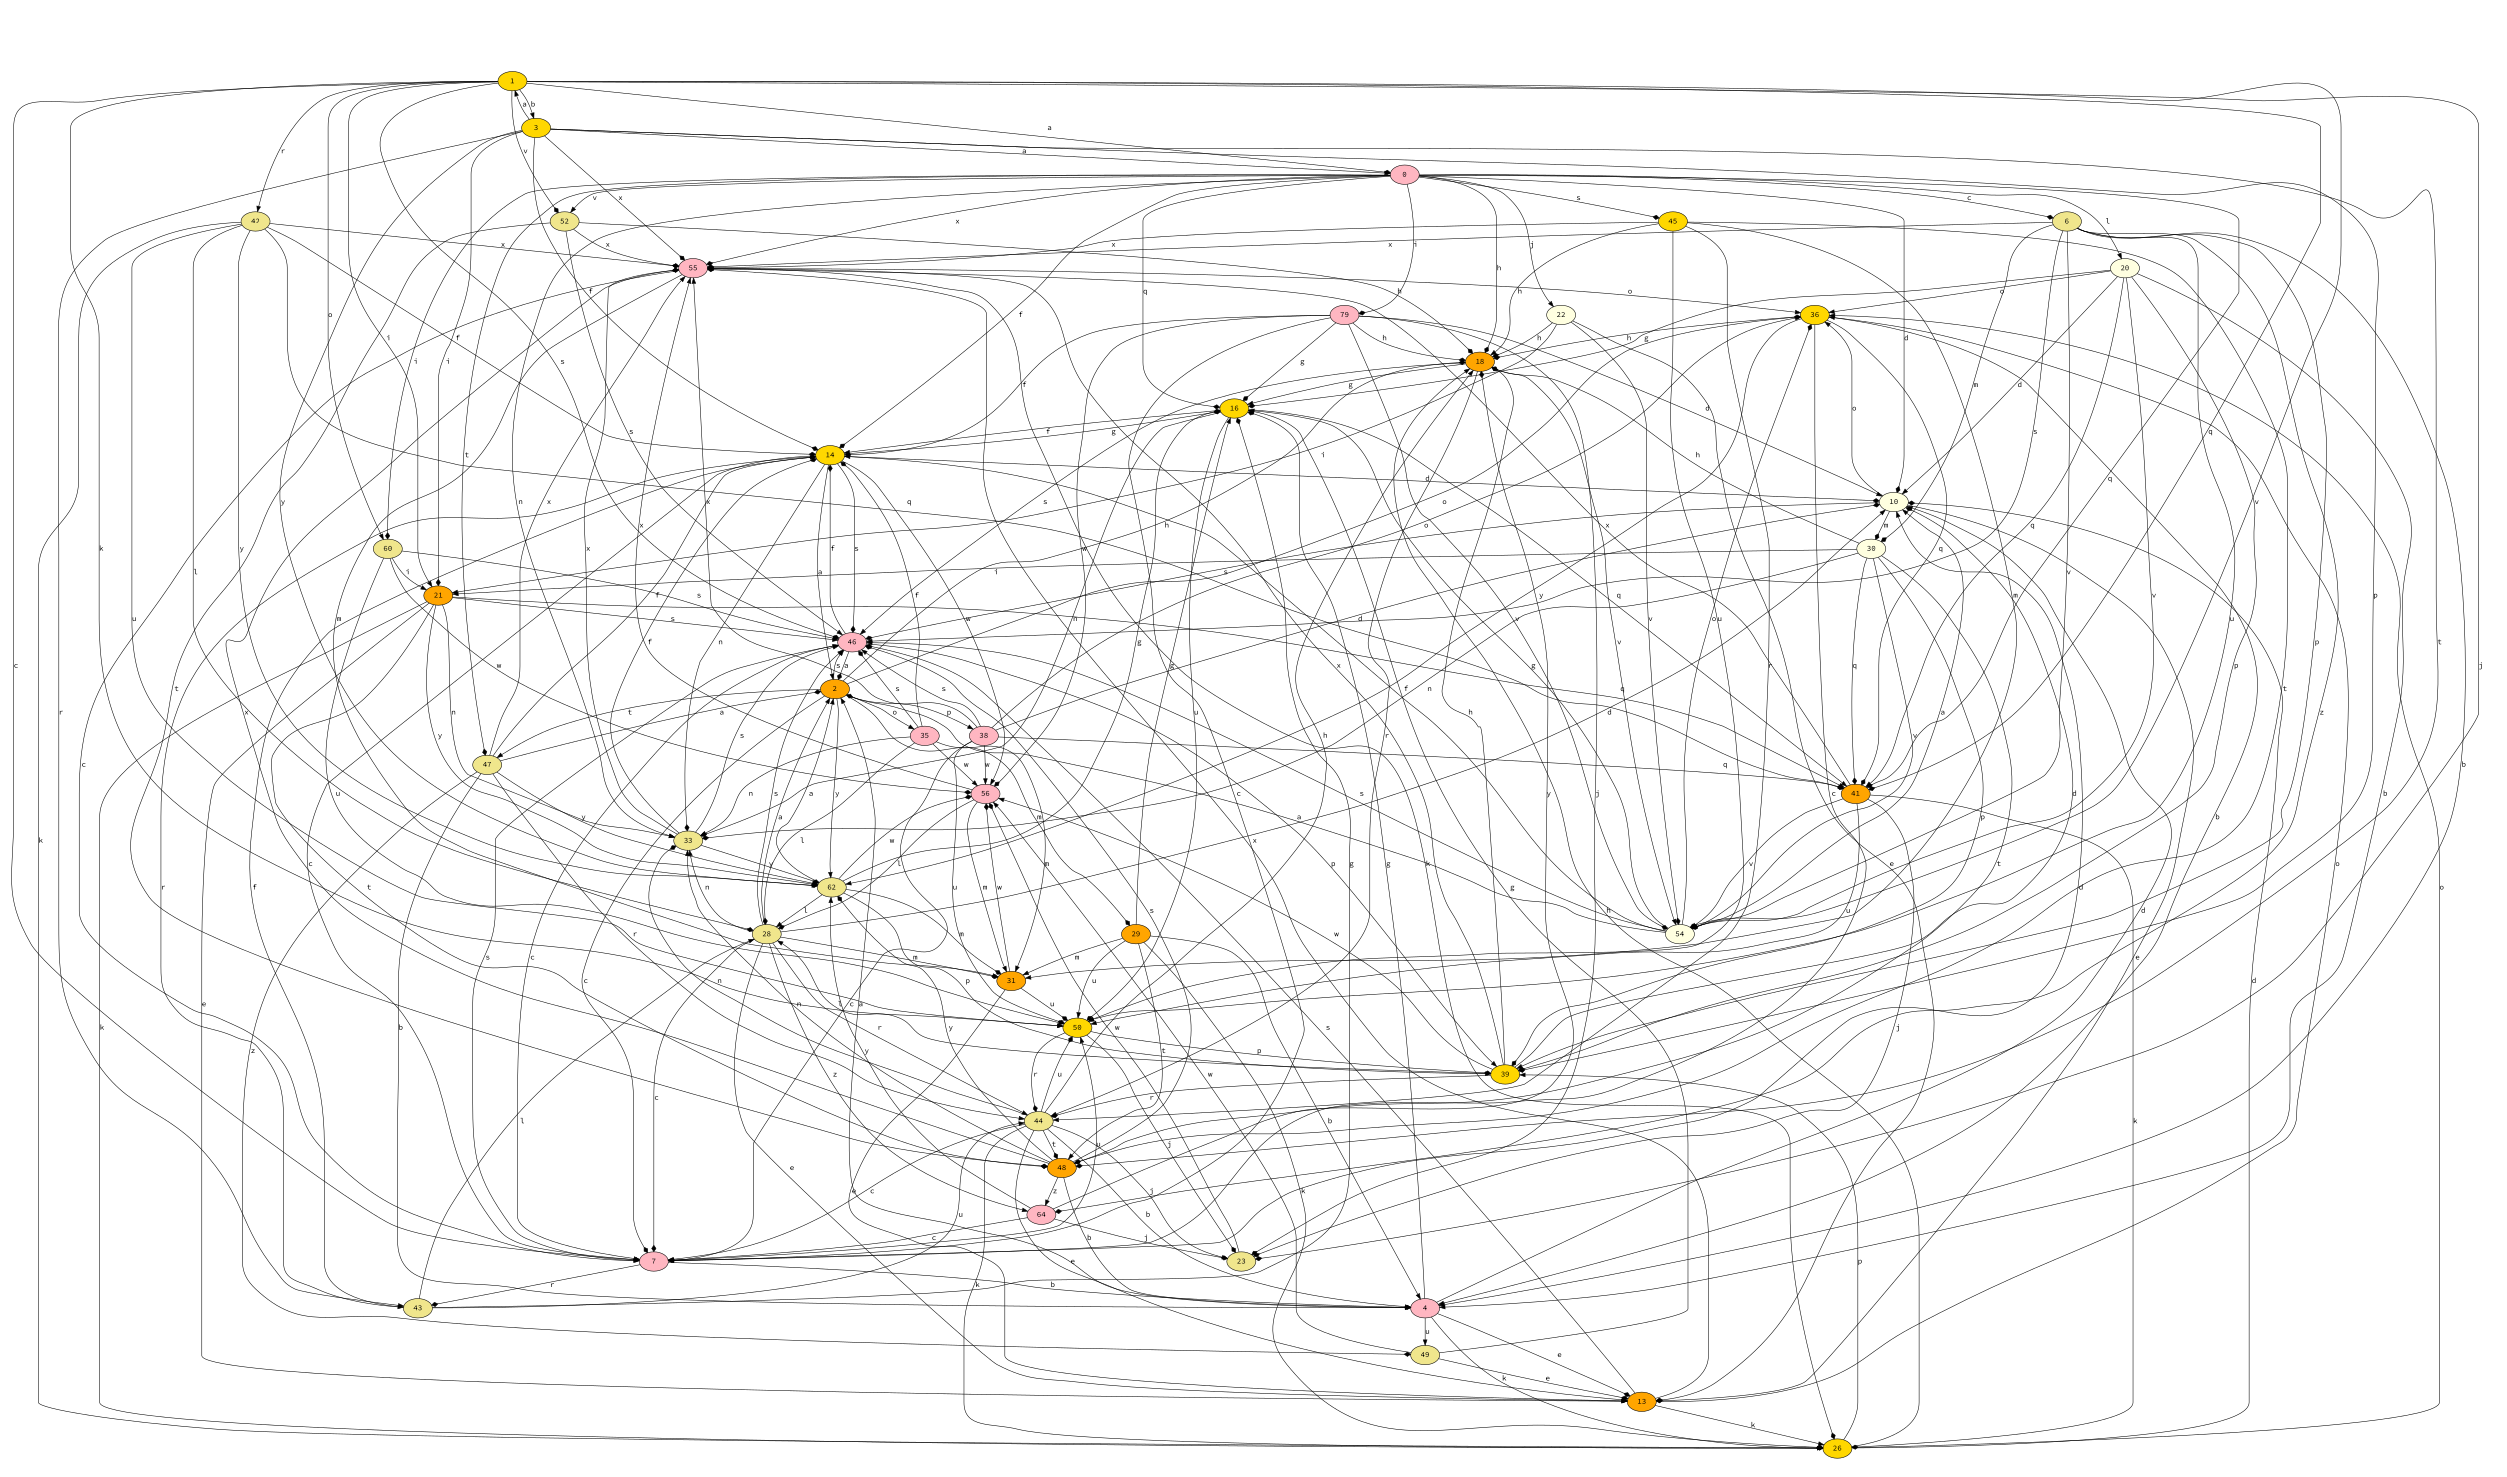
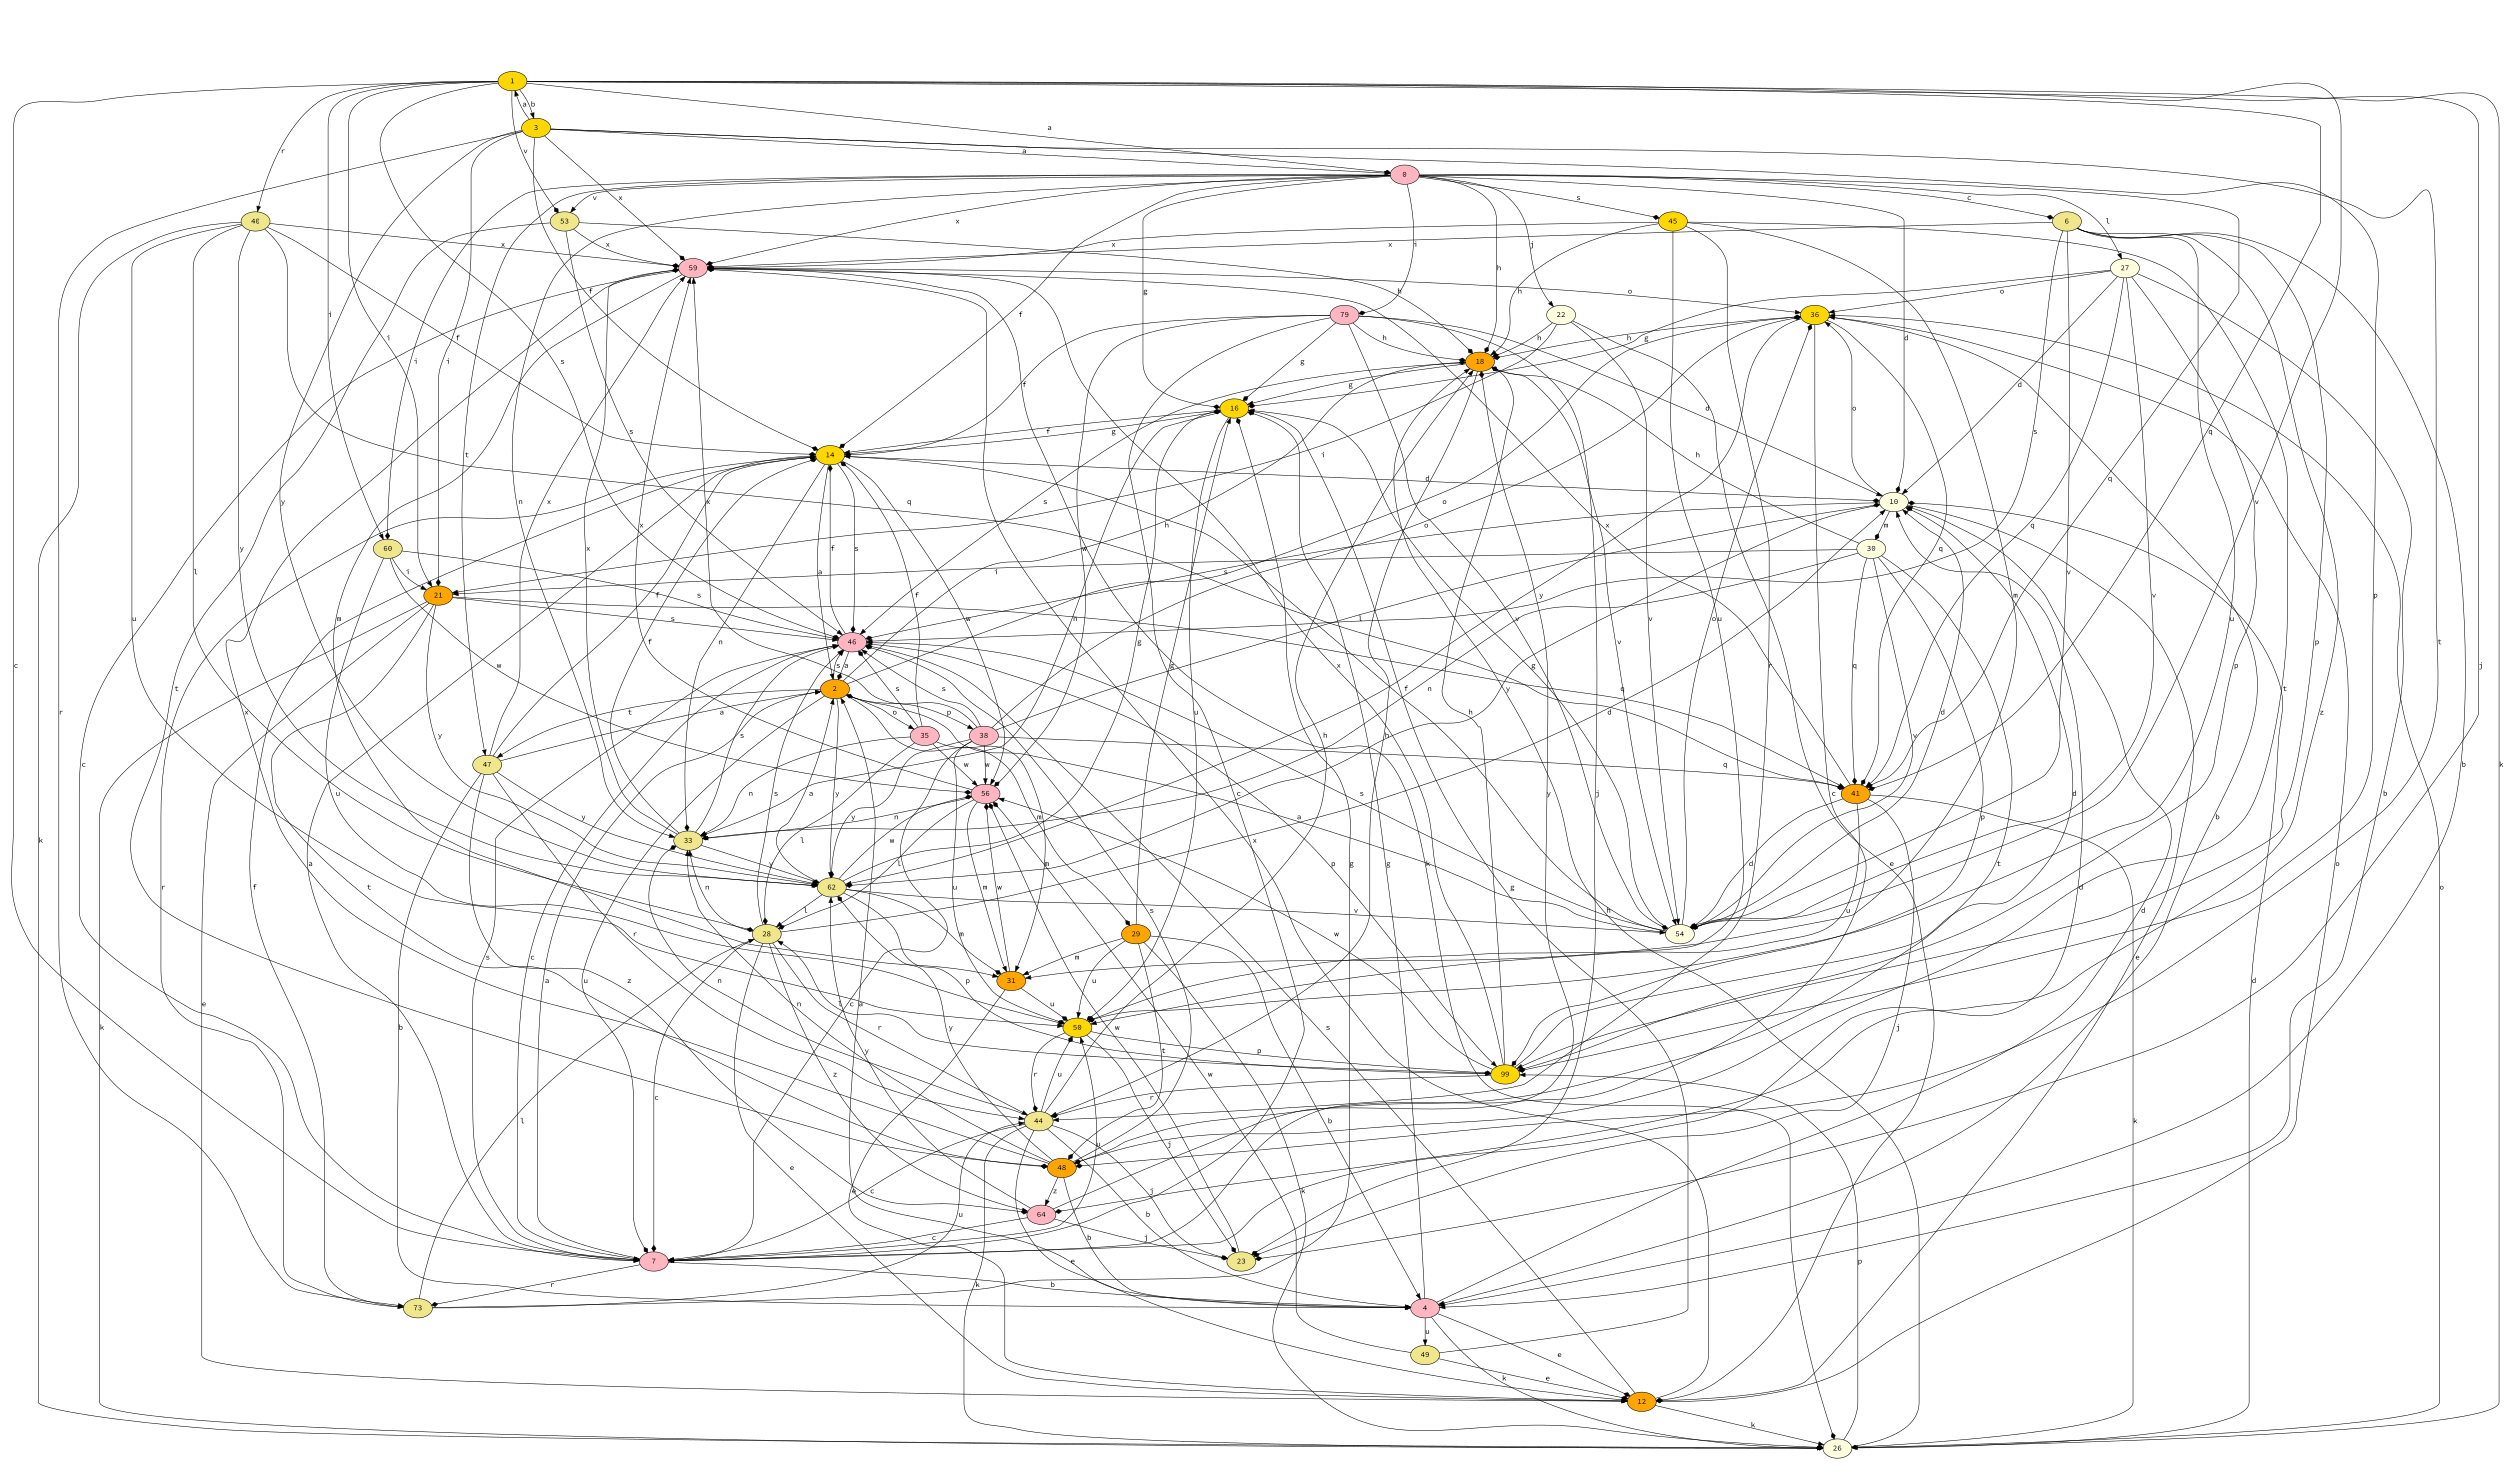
(580, 194) -> (580, 194)
(256, 221) -> (256, 221)
(565, 221) -> (565, 221)
(693, 268) -> (693, 268)
(2125, 268) -> (2125, 268)
(1145, 292) -> (1145, 292)
(331, 315) -> (331, 315)
(1974, 380) -> none
(1398, 532) -> (1398, 532)
(1577, 574) -> none
(1648, 607) -> (1648, 607)
(1360, 619) -> (1360, 619)
(1943, 712) -> (1943, 712)
(114, 716) -> (2483, 97)
(656, 722) -> (656, 722)
(1387, 736) -> (1387, 736)
none -> (1336, 765)
(485, 782) -> (854, 822)
none -> (890, 796)
(779, 810) -> (550, 945)
(311, 864) -> (311, 864)
(1751, 864) -> (1751, 864)
(2020, 870) -> (2020, 870)
none -> (1253, 910)
(876, 954) -> none
(586, 981) -> (586, 981)
(1162, 1073) -> (1162, 1073)
(1505, 1074) -> (1505, 1074)
(1216, 1095) -> (1216, 1095)
(1049, 1142) -> none
(418, 1308) -> (418, 1308)
(520, 1328) -> (653, 1010)
(1642, 1402) -> (1642, 1402)
(1837, 1449) -> (1837, 1449)
